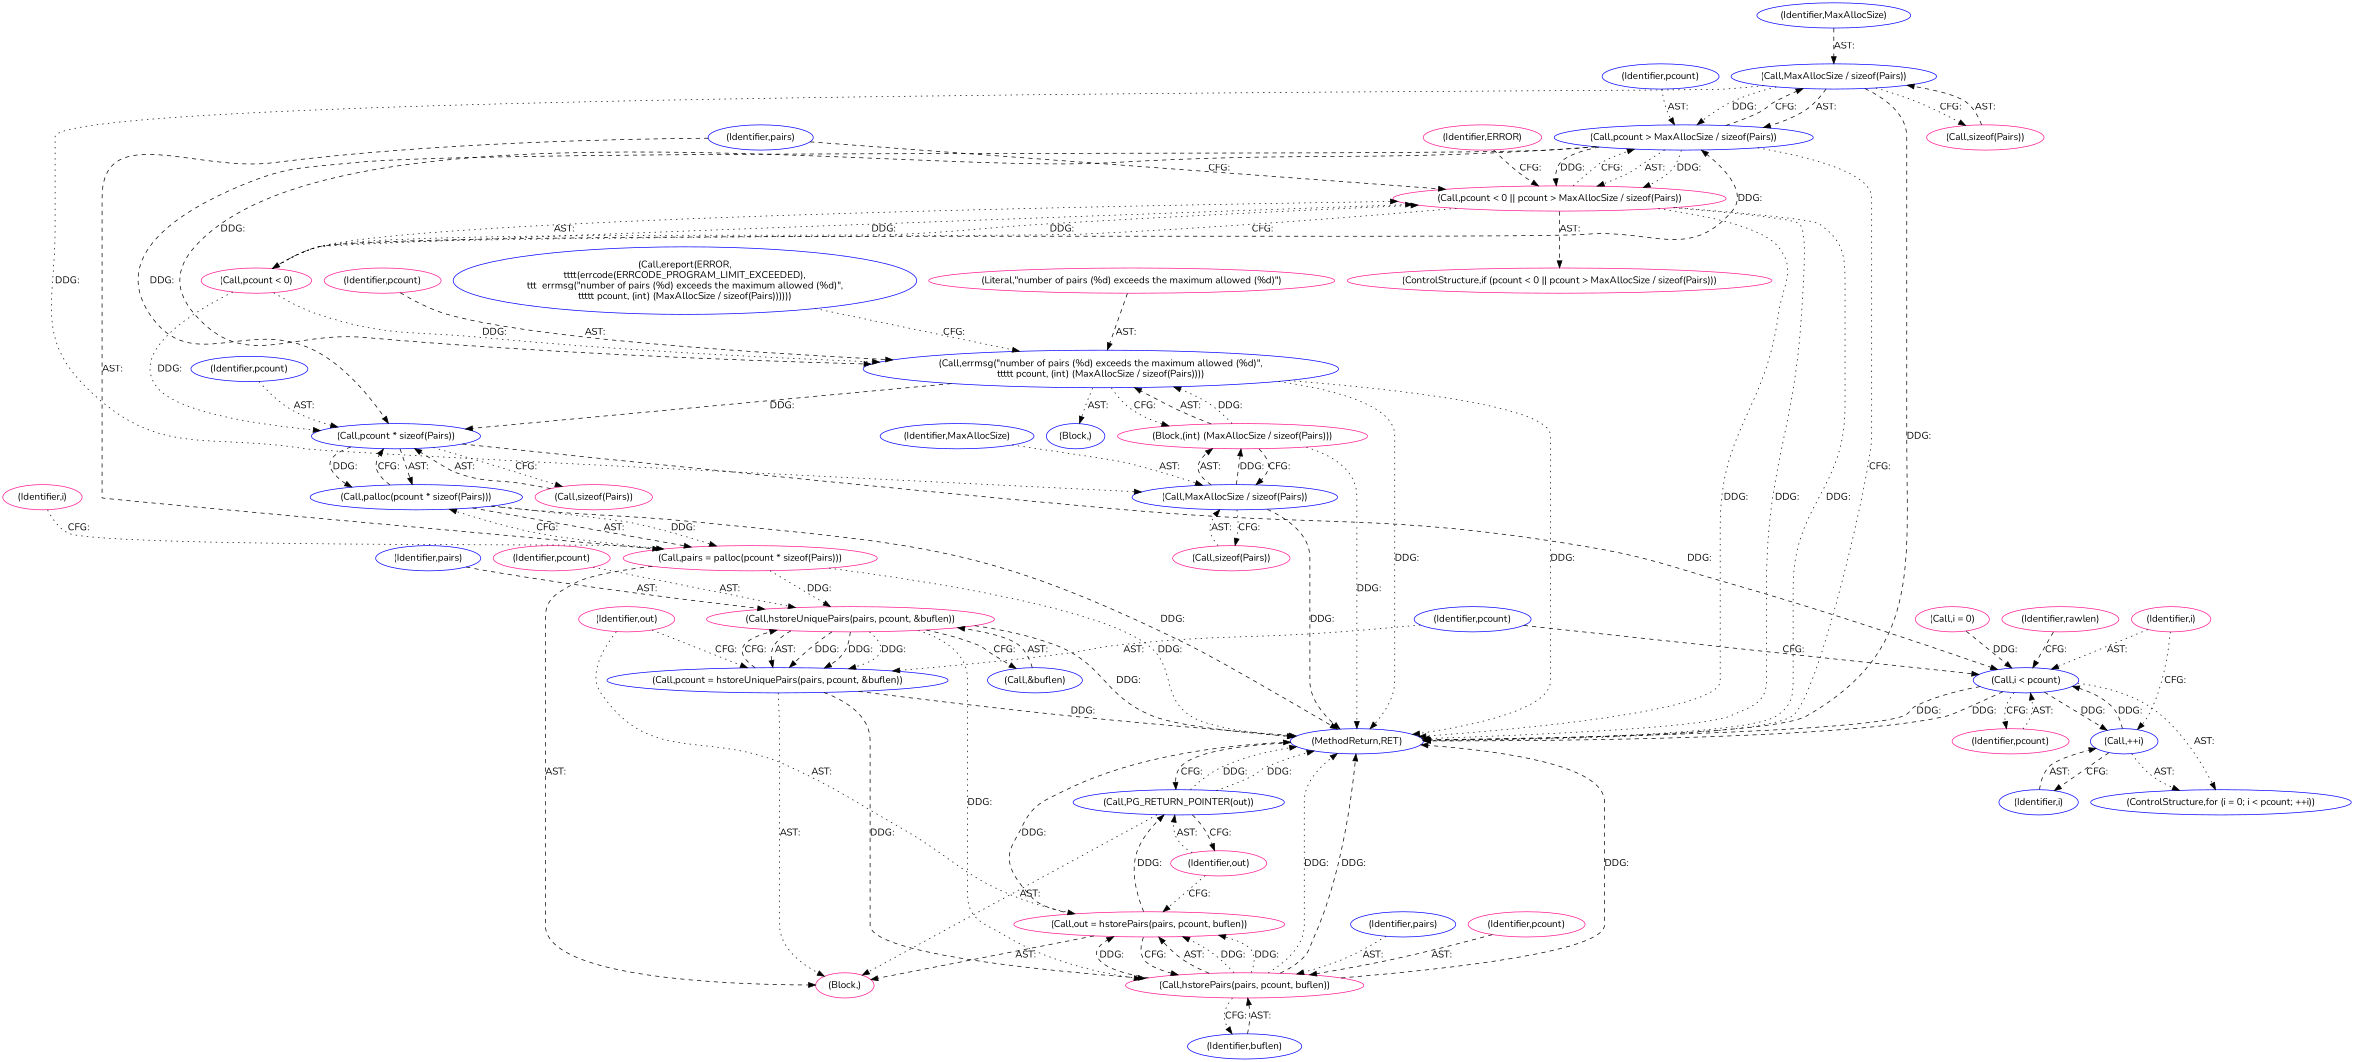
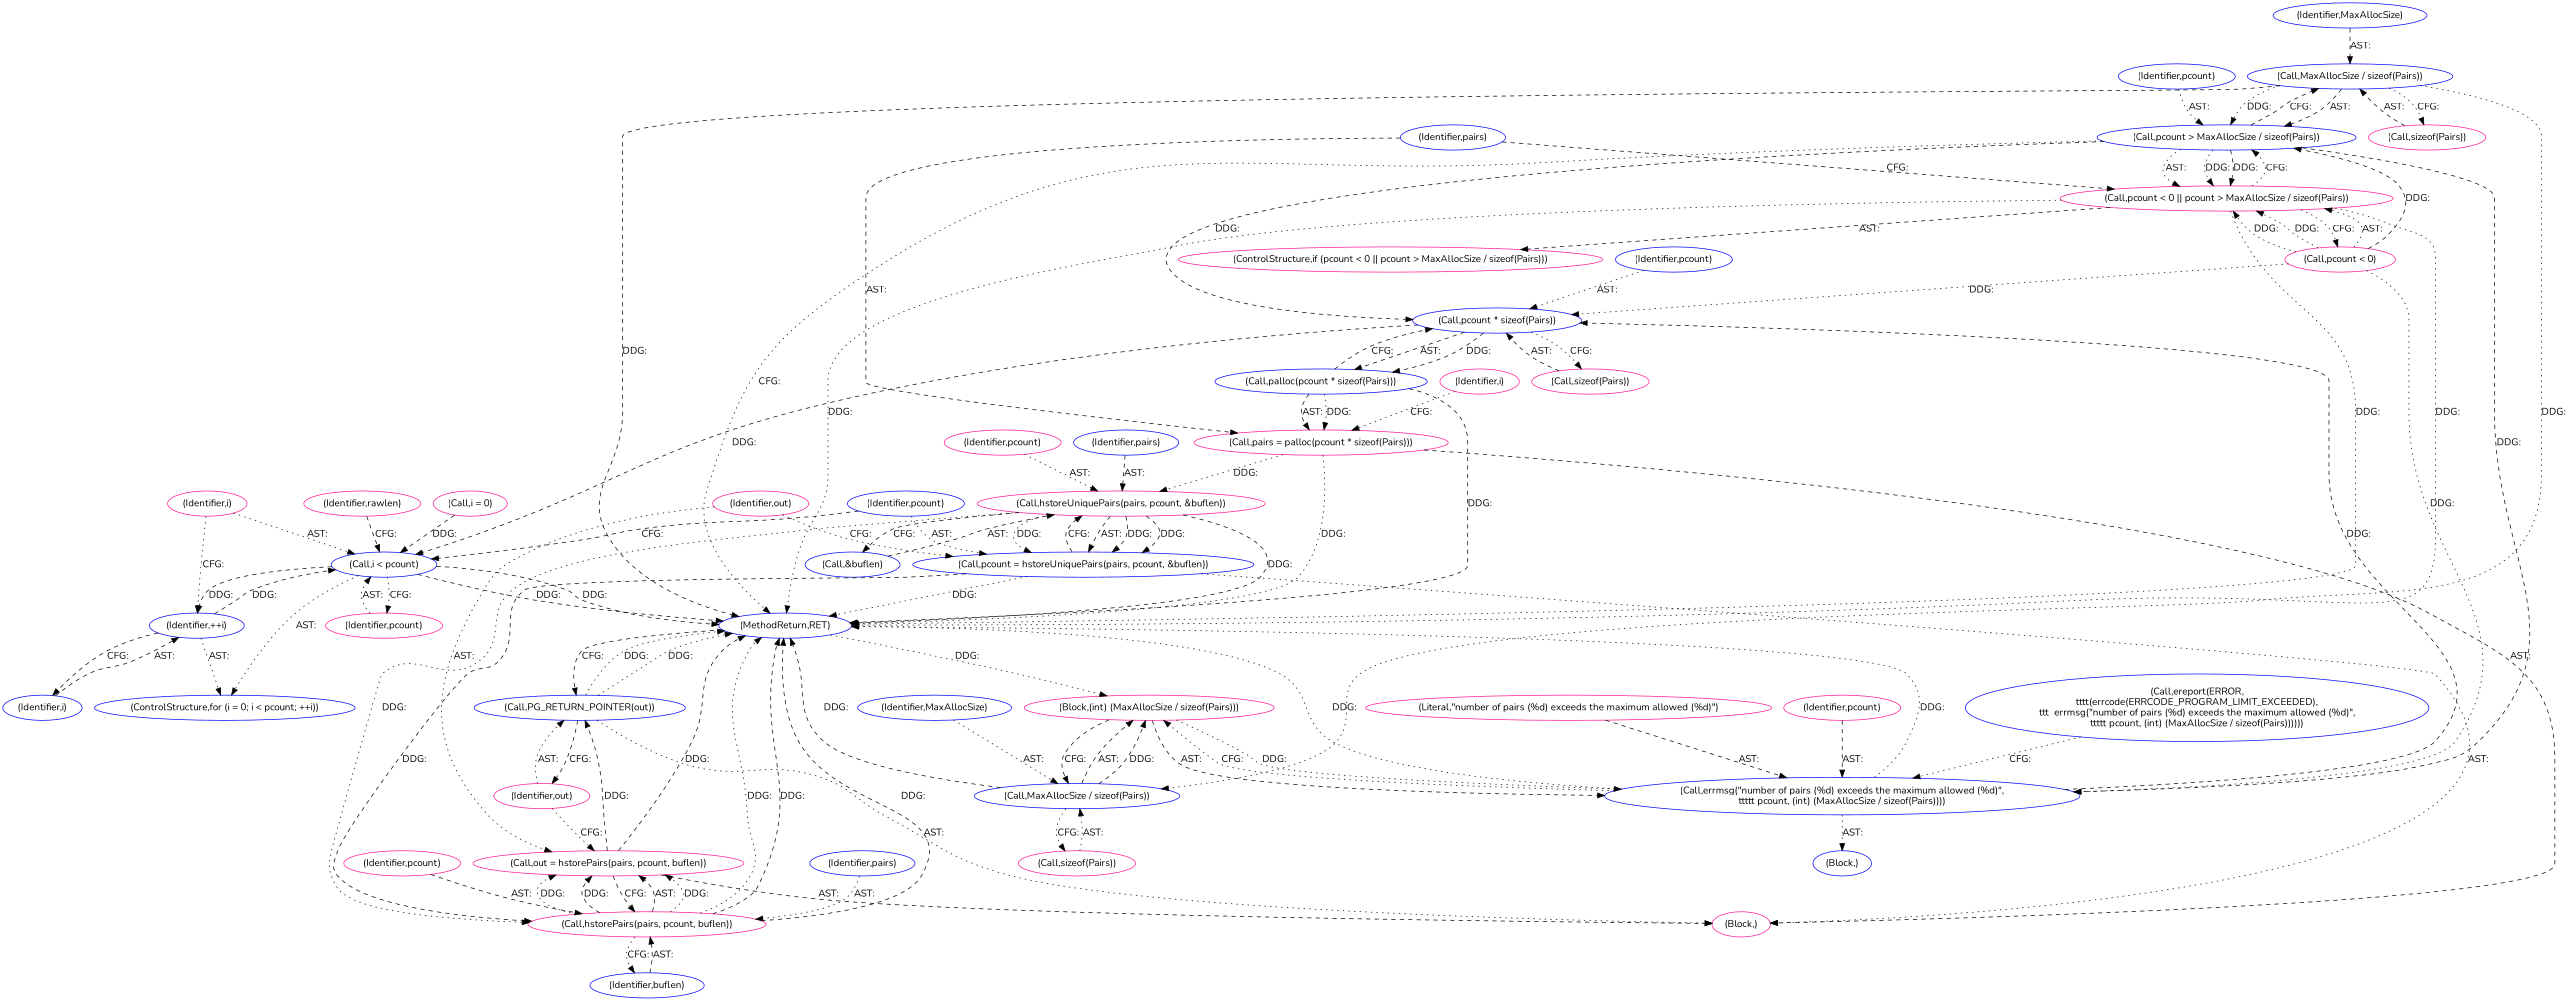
(1482, 137) -> none
(543, 534) -> none
(1357, 571) -> (966, 662)
(1074, 716) -> (932, 596)
(2124, 741) -> (197, 626)
